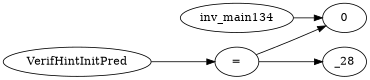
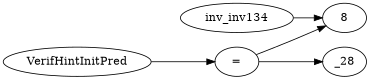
(237, 18) -> (237, 18)
(345, 18) -> (345, 18)
